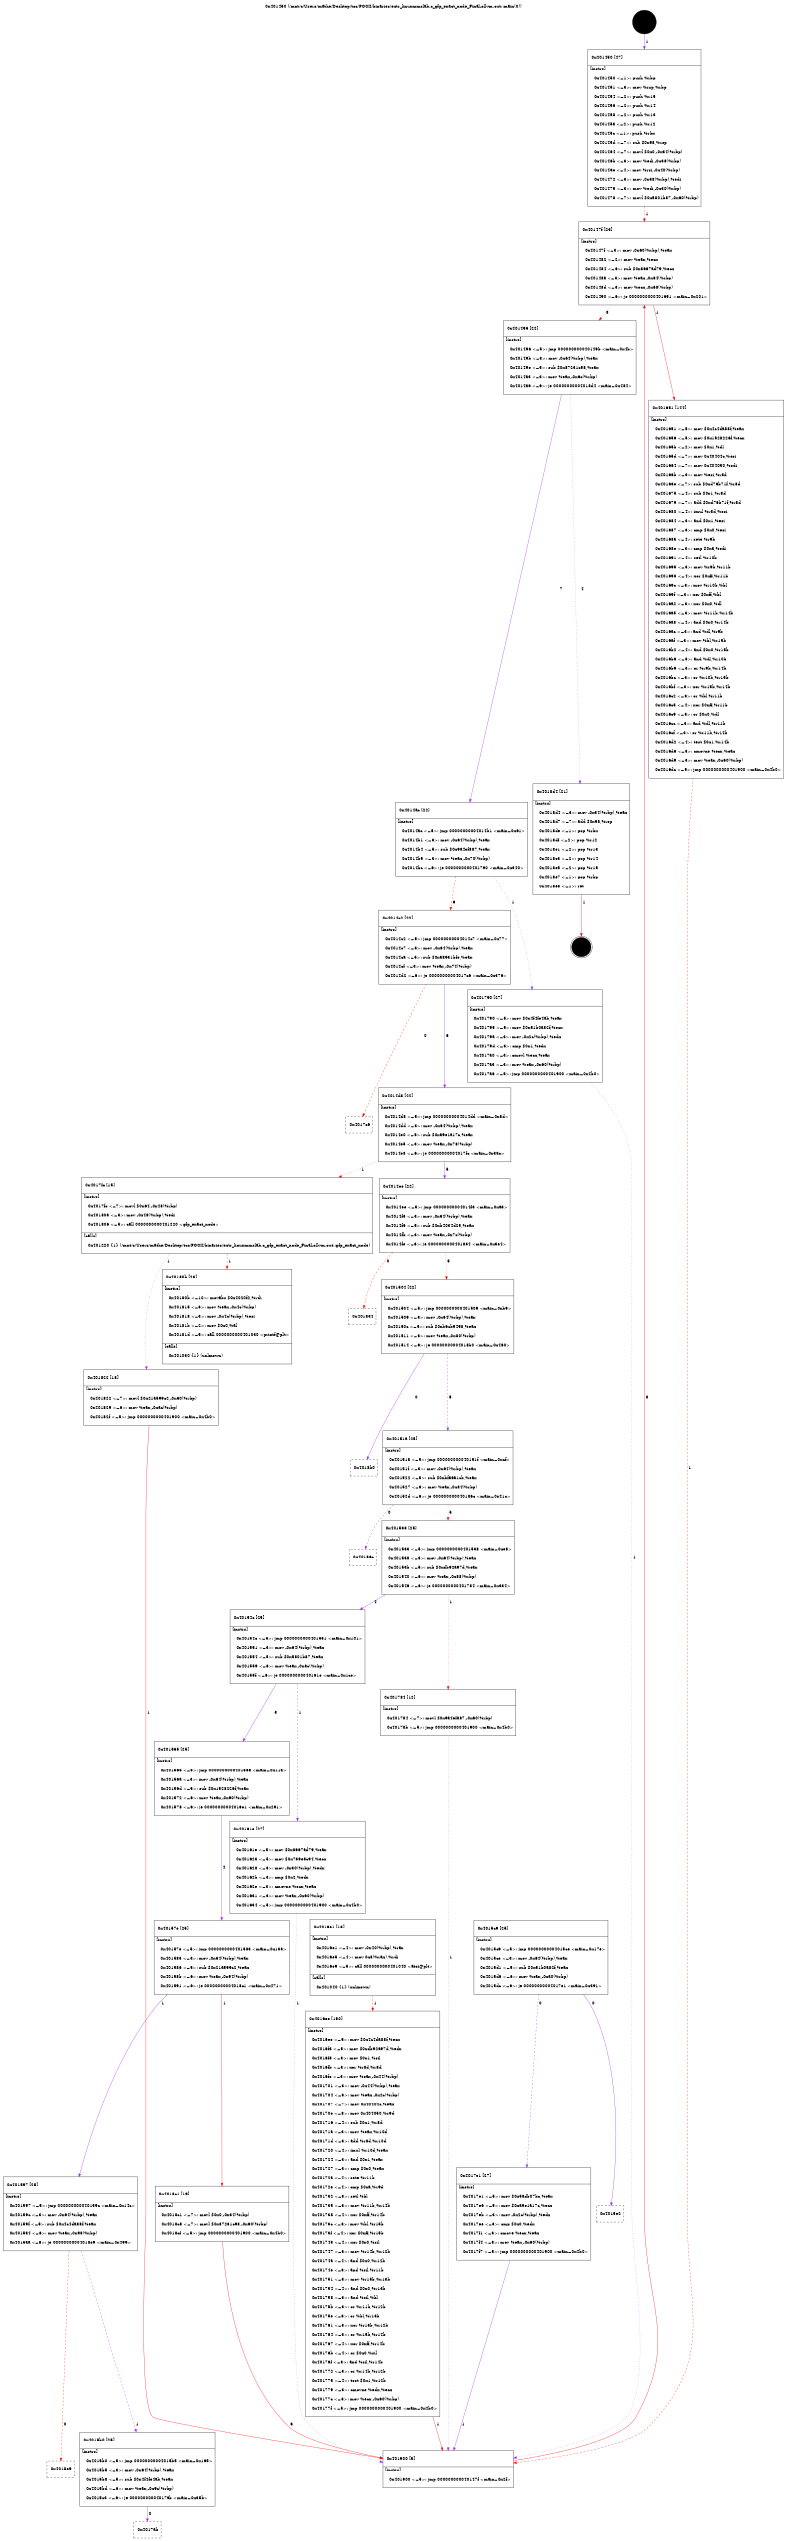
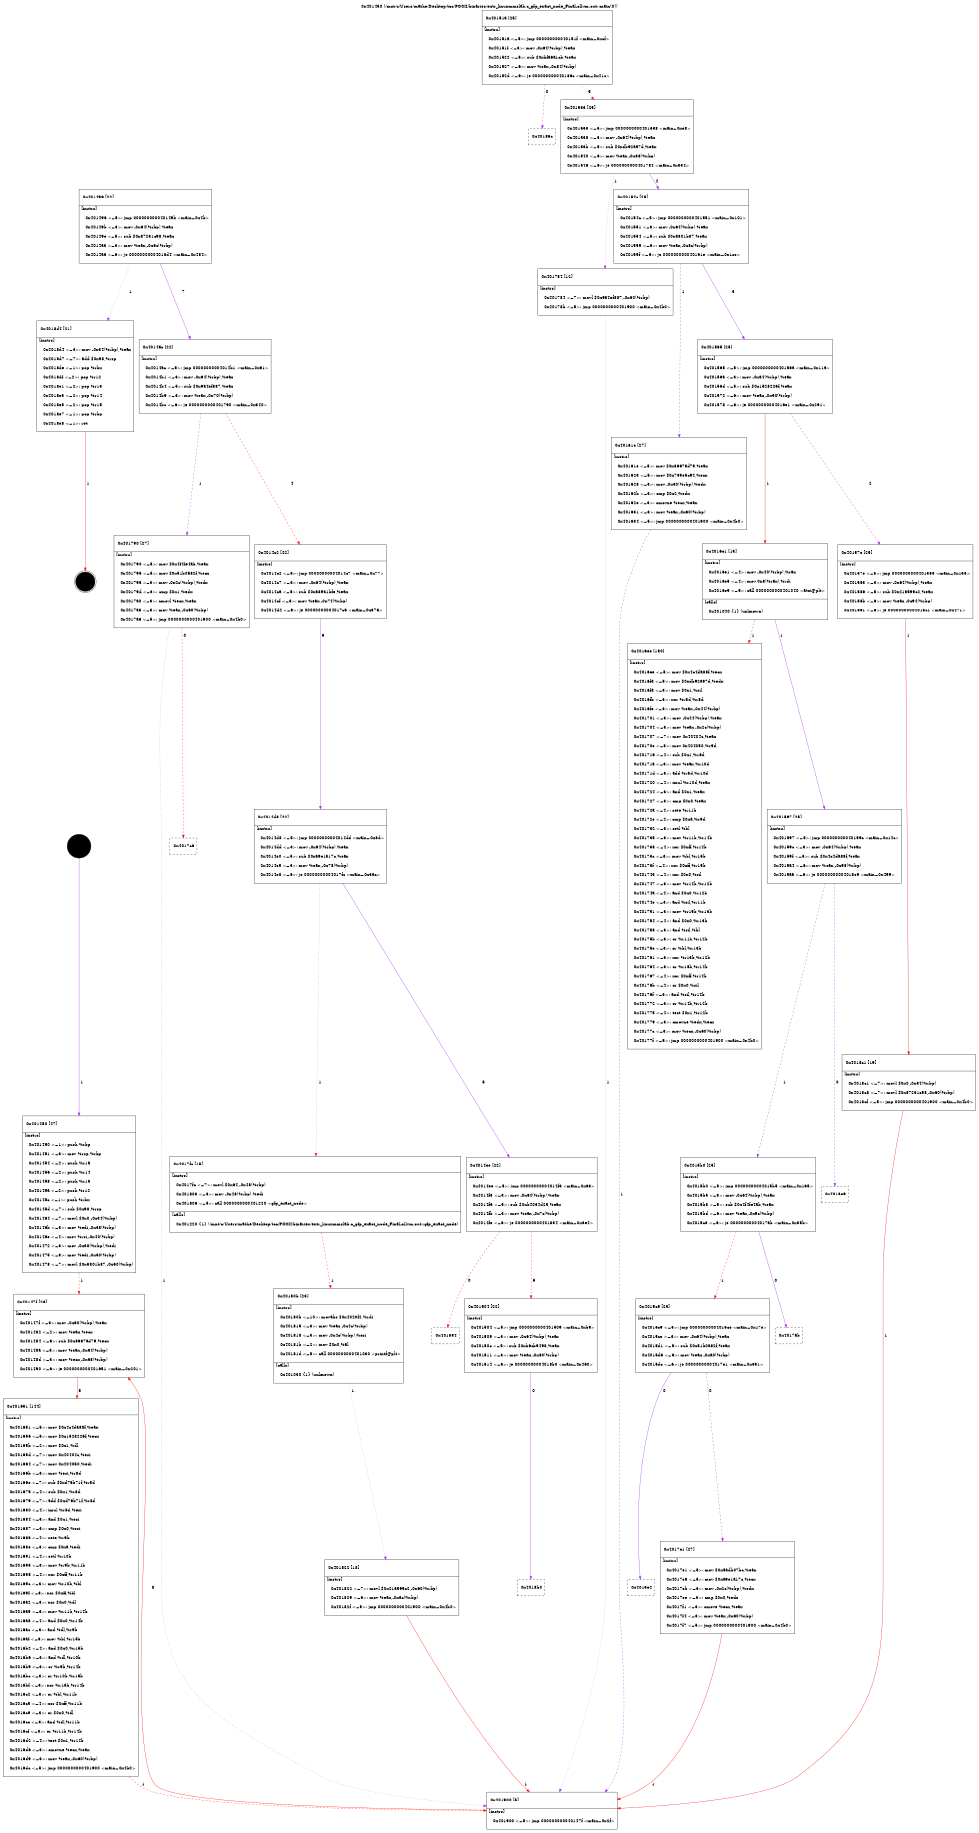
(606, 312) -> none
(657, 313) -> (79, 1391)
none -> (765, 477)
(582, 589) -> (130, 292)
(454, 902) -> (292, 484)
(520, 929) -> (194, 473)
(394, 1049) -> (183, 731)
none -> (726, 1264)
(446, 1265) -> (531, 1264)
(148, 1307) -> (367, 1470)
(448, 1391) -> none
(448, 1640) -> (607, 219)
(222, 1866) -> (834, 478)
(113, 2079) -> (799, 713)
(293, 2211) -> (619, 1159)
(65, 2354) -> (835, 1033)
(482, 2354) -> (691, 1730)
(291, 2424) -> (885, 1336)
(437, 2432) -> none
